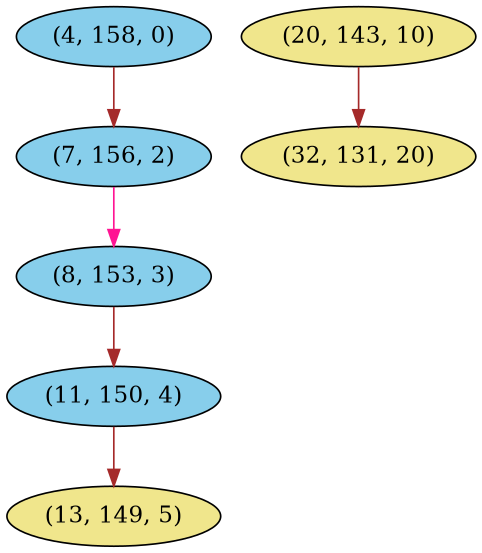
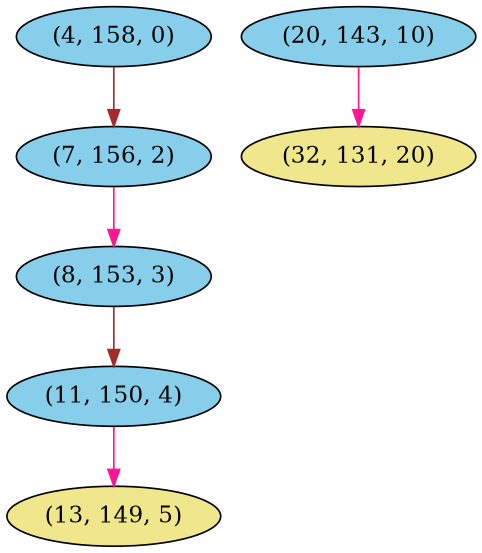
(359, 37) -> (359, 37)
(359, 88) -> (359, 88)
(114, 448) -> (114, 448)
